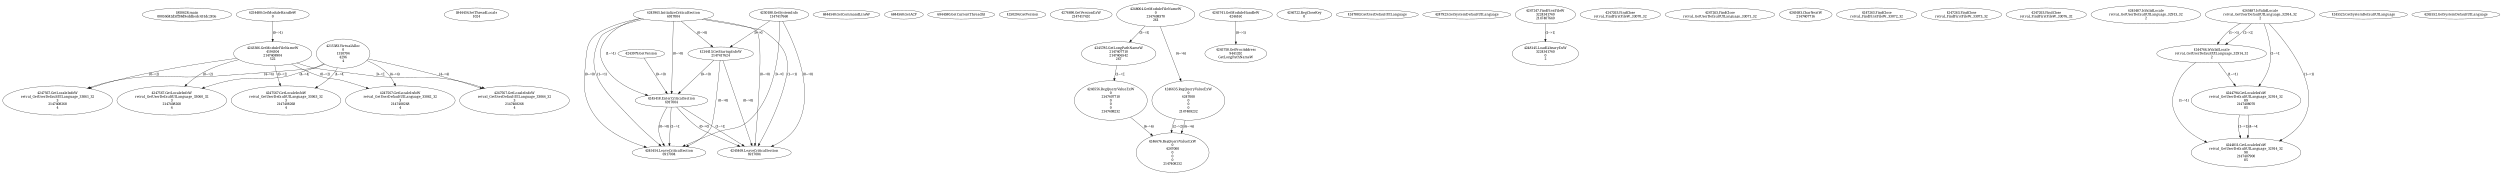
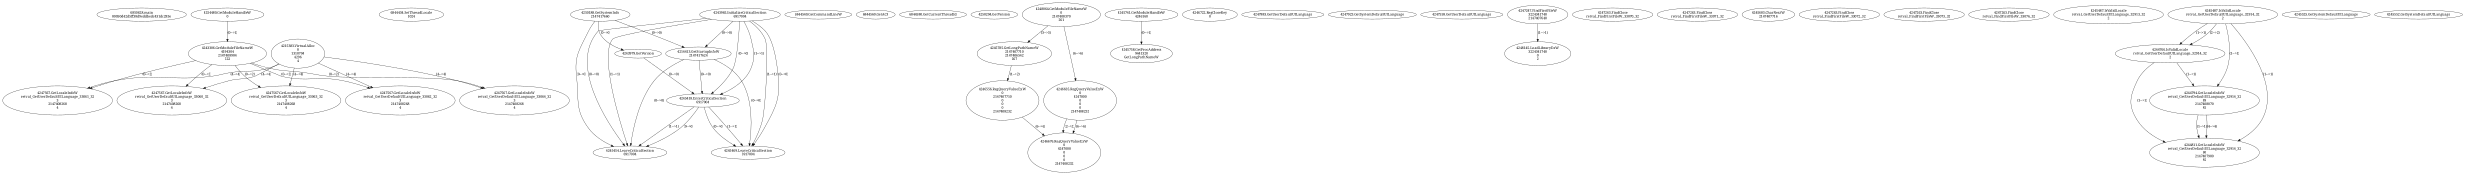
(1081, 15) -> none
none -> (1462, 15)
(1720, 15) -> (1697, 15)
(804, 88) -> (604, 39)
